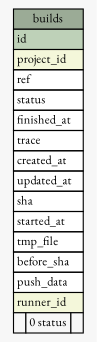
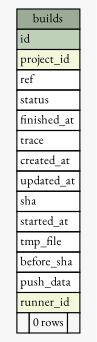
(48, 322) -> (48, 322)
